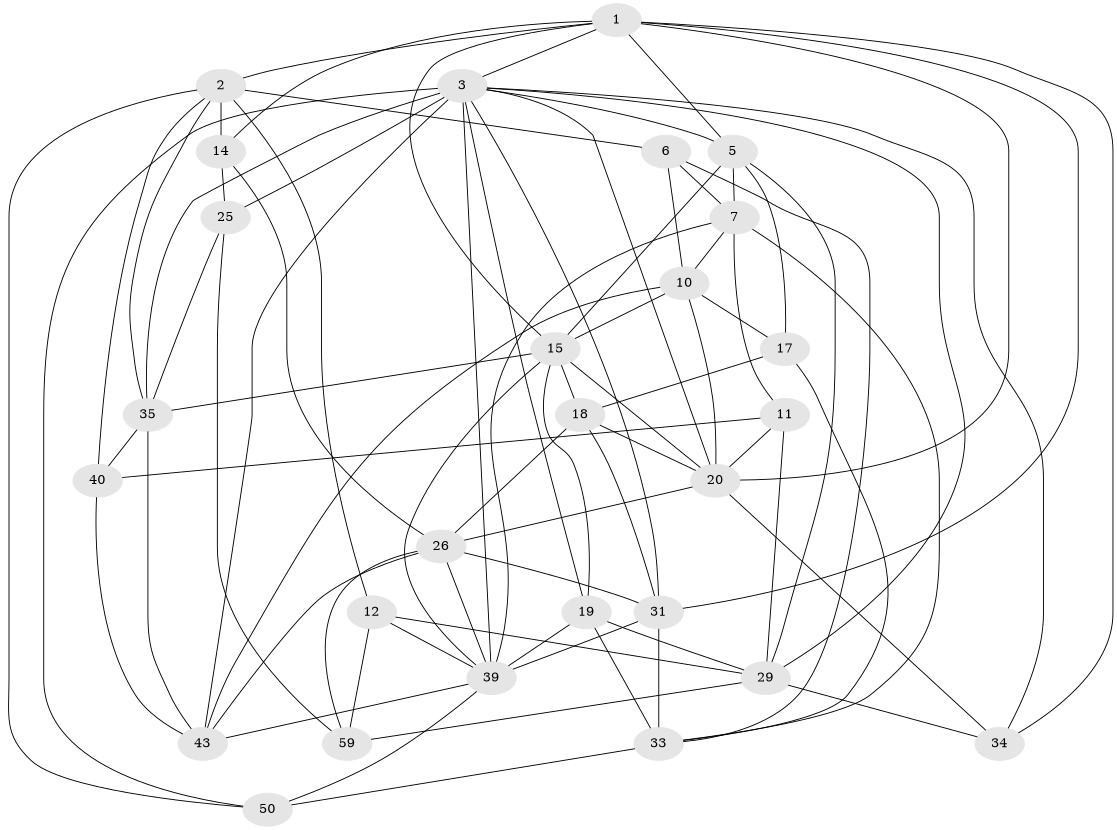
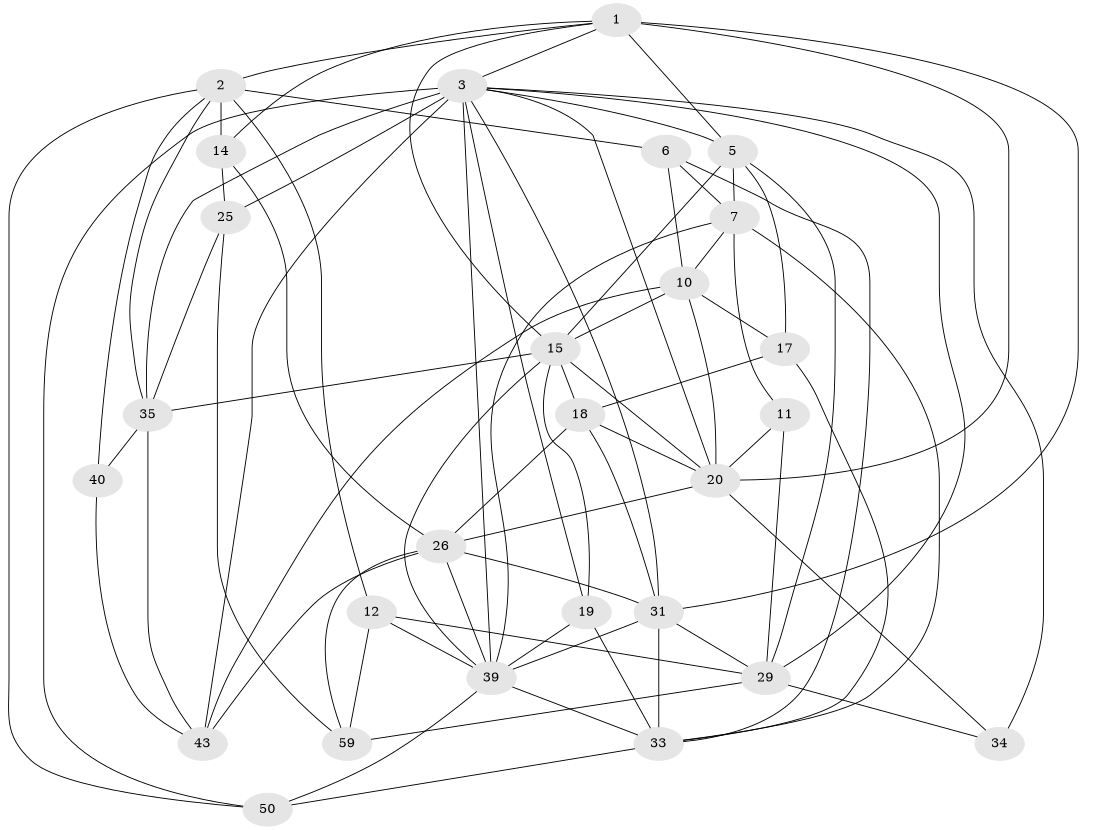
(1113, 204) -> none
(441, 448) -> none
(675, 647) -> (712, 645)
(347, 711) -> (581, 713)
